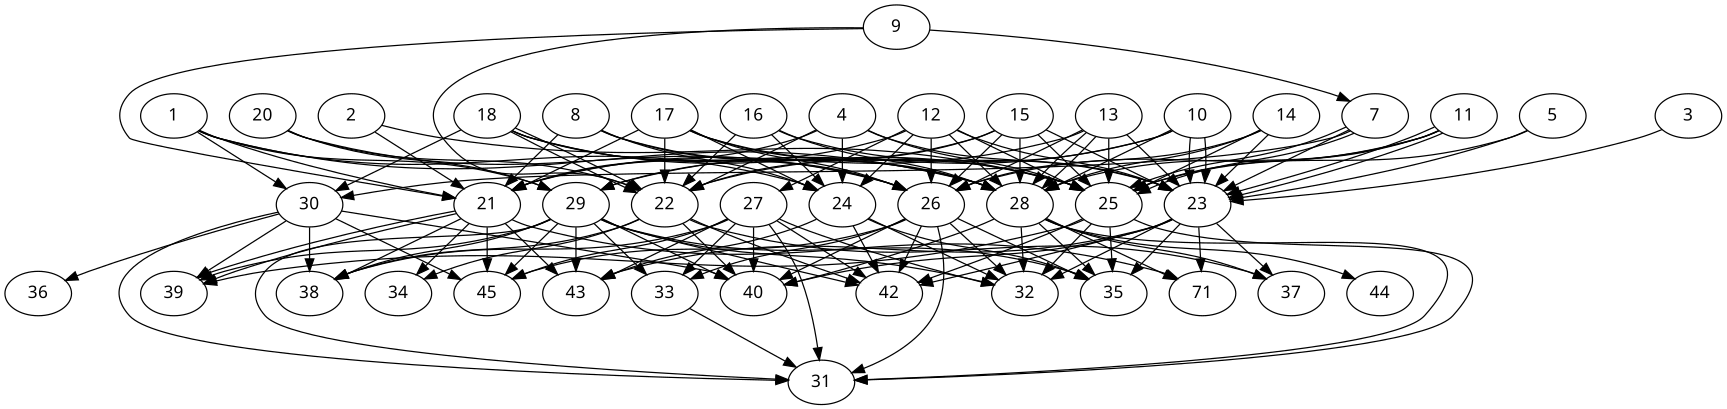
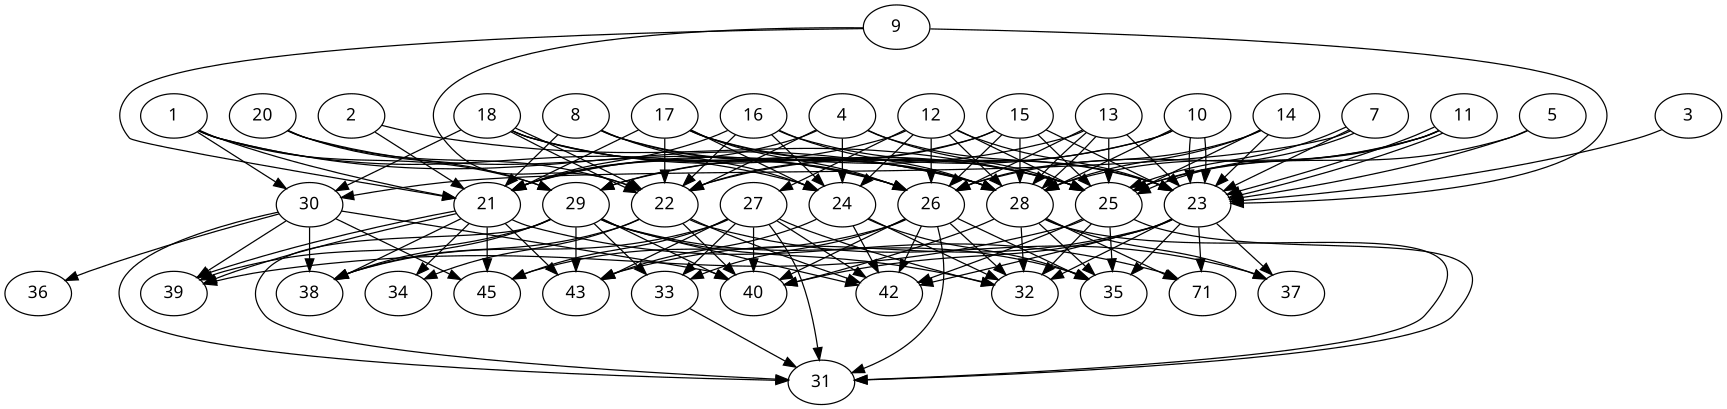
(1136, 52) -> (1473, 61)
none -> (627, 159)
(536, 245) -> none
(1380, 294) -> none
